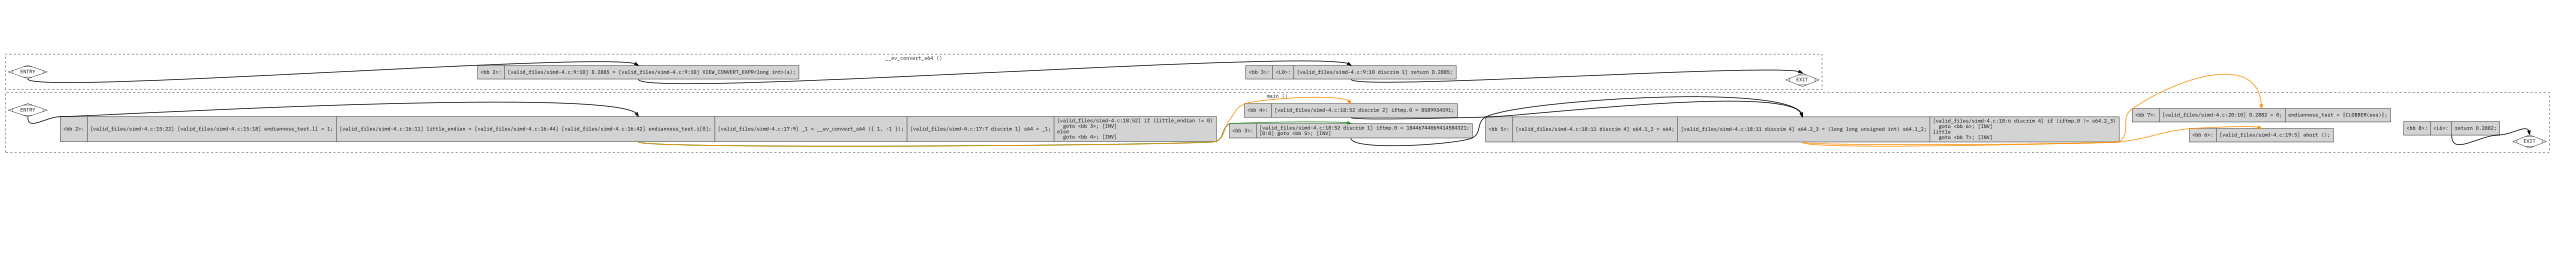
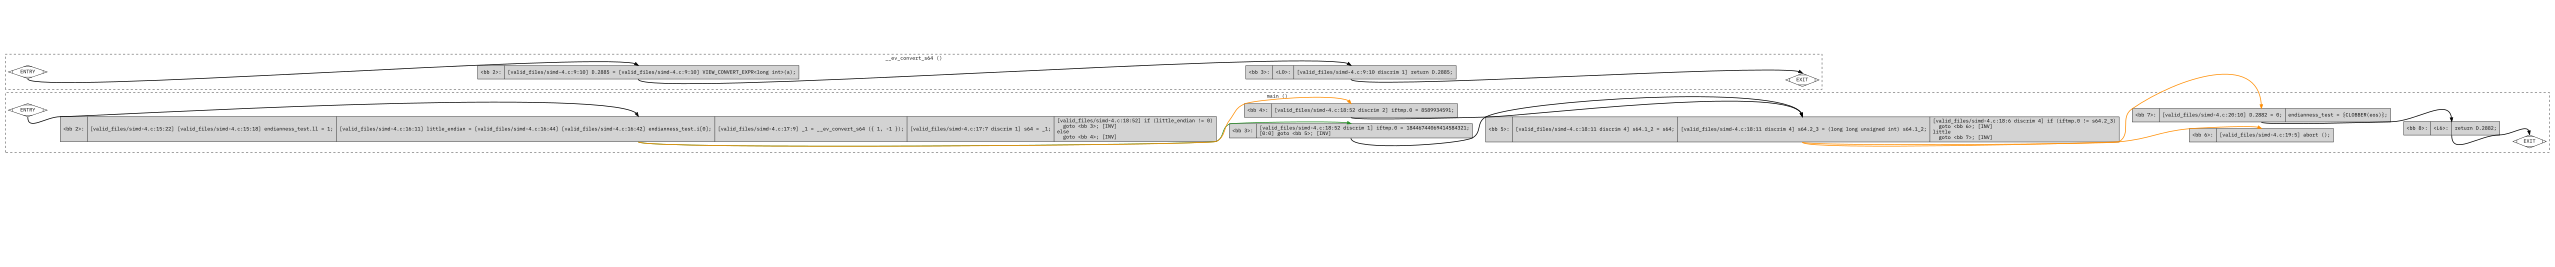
none -> (2359, 123)
